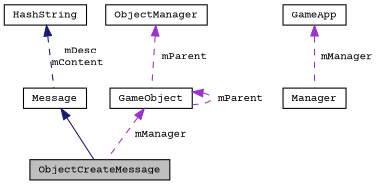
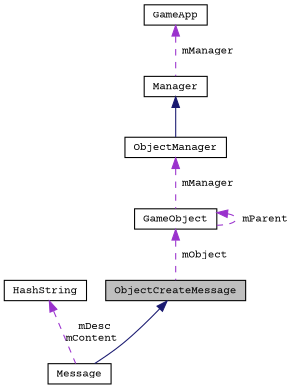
(182, 57) -> (205, 183)
(51, 62) -> (65, 337)
none -> (176, 122)
(158, 134) -> (202, 255)
(80, 139) -> (129, 338)
